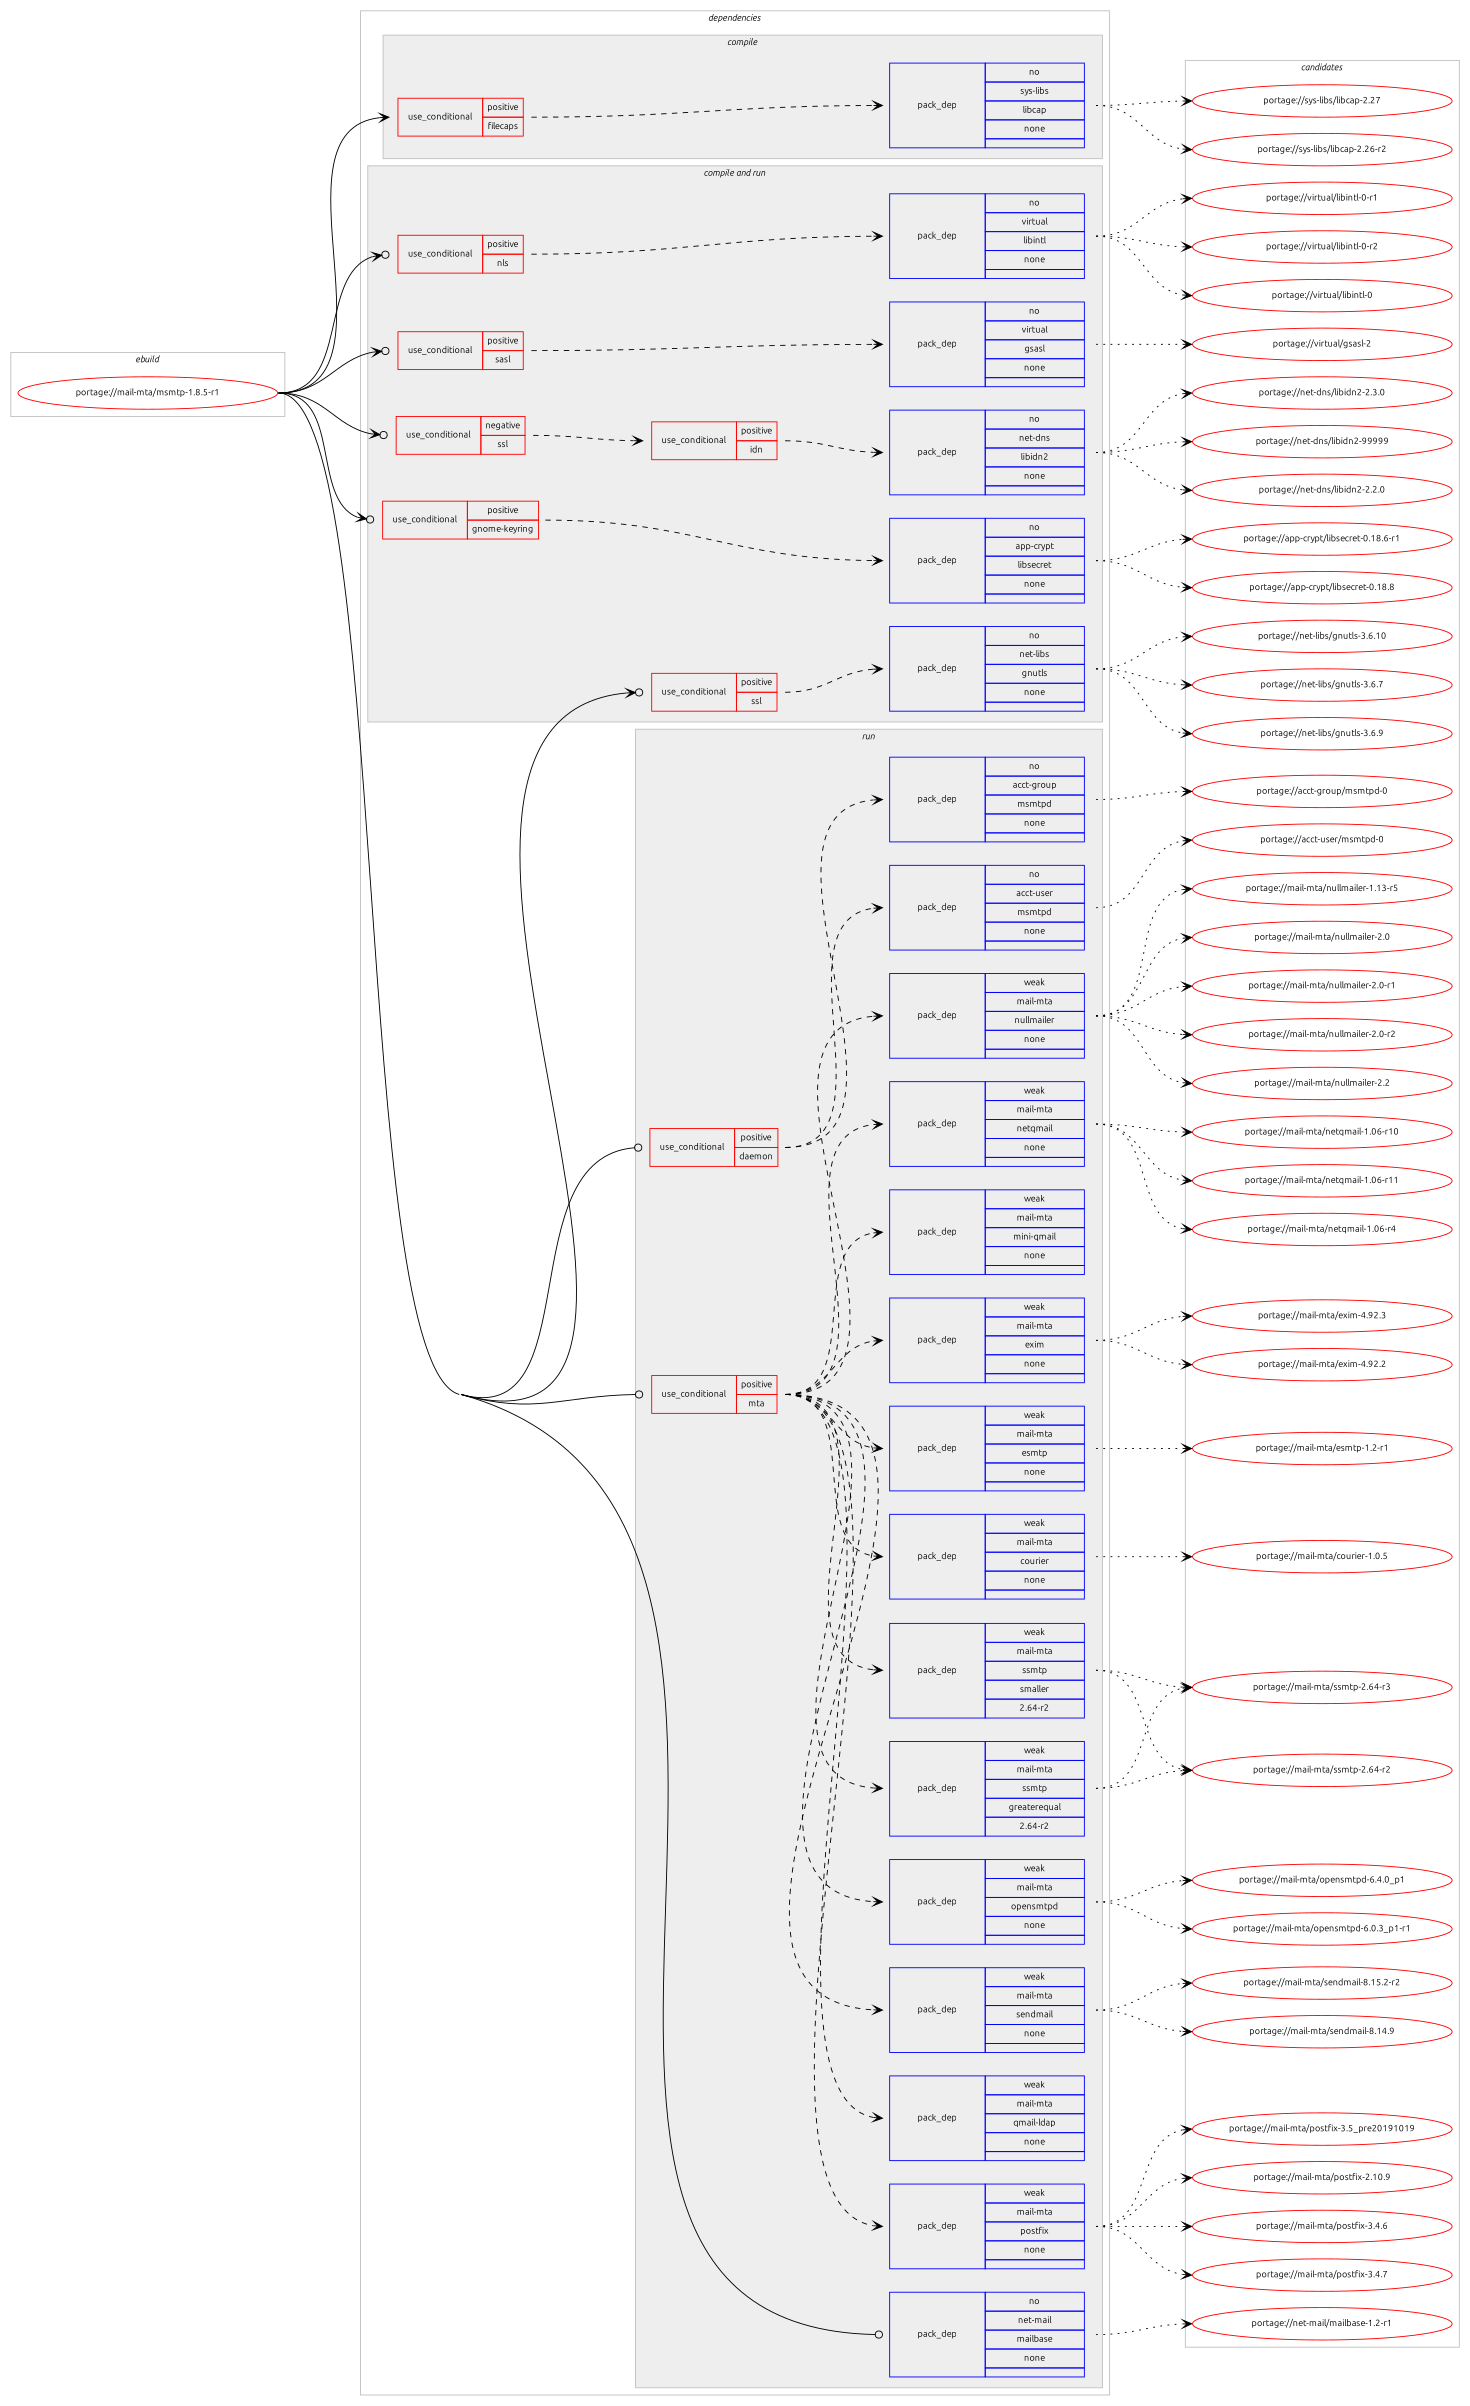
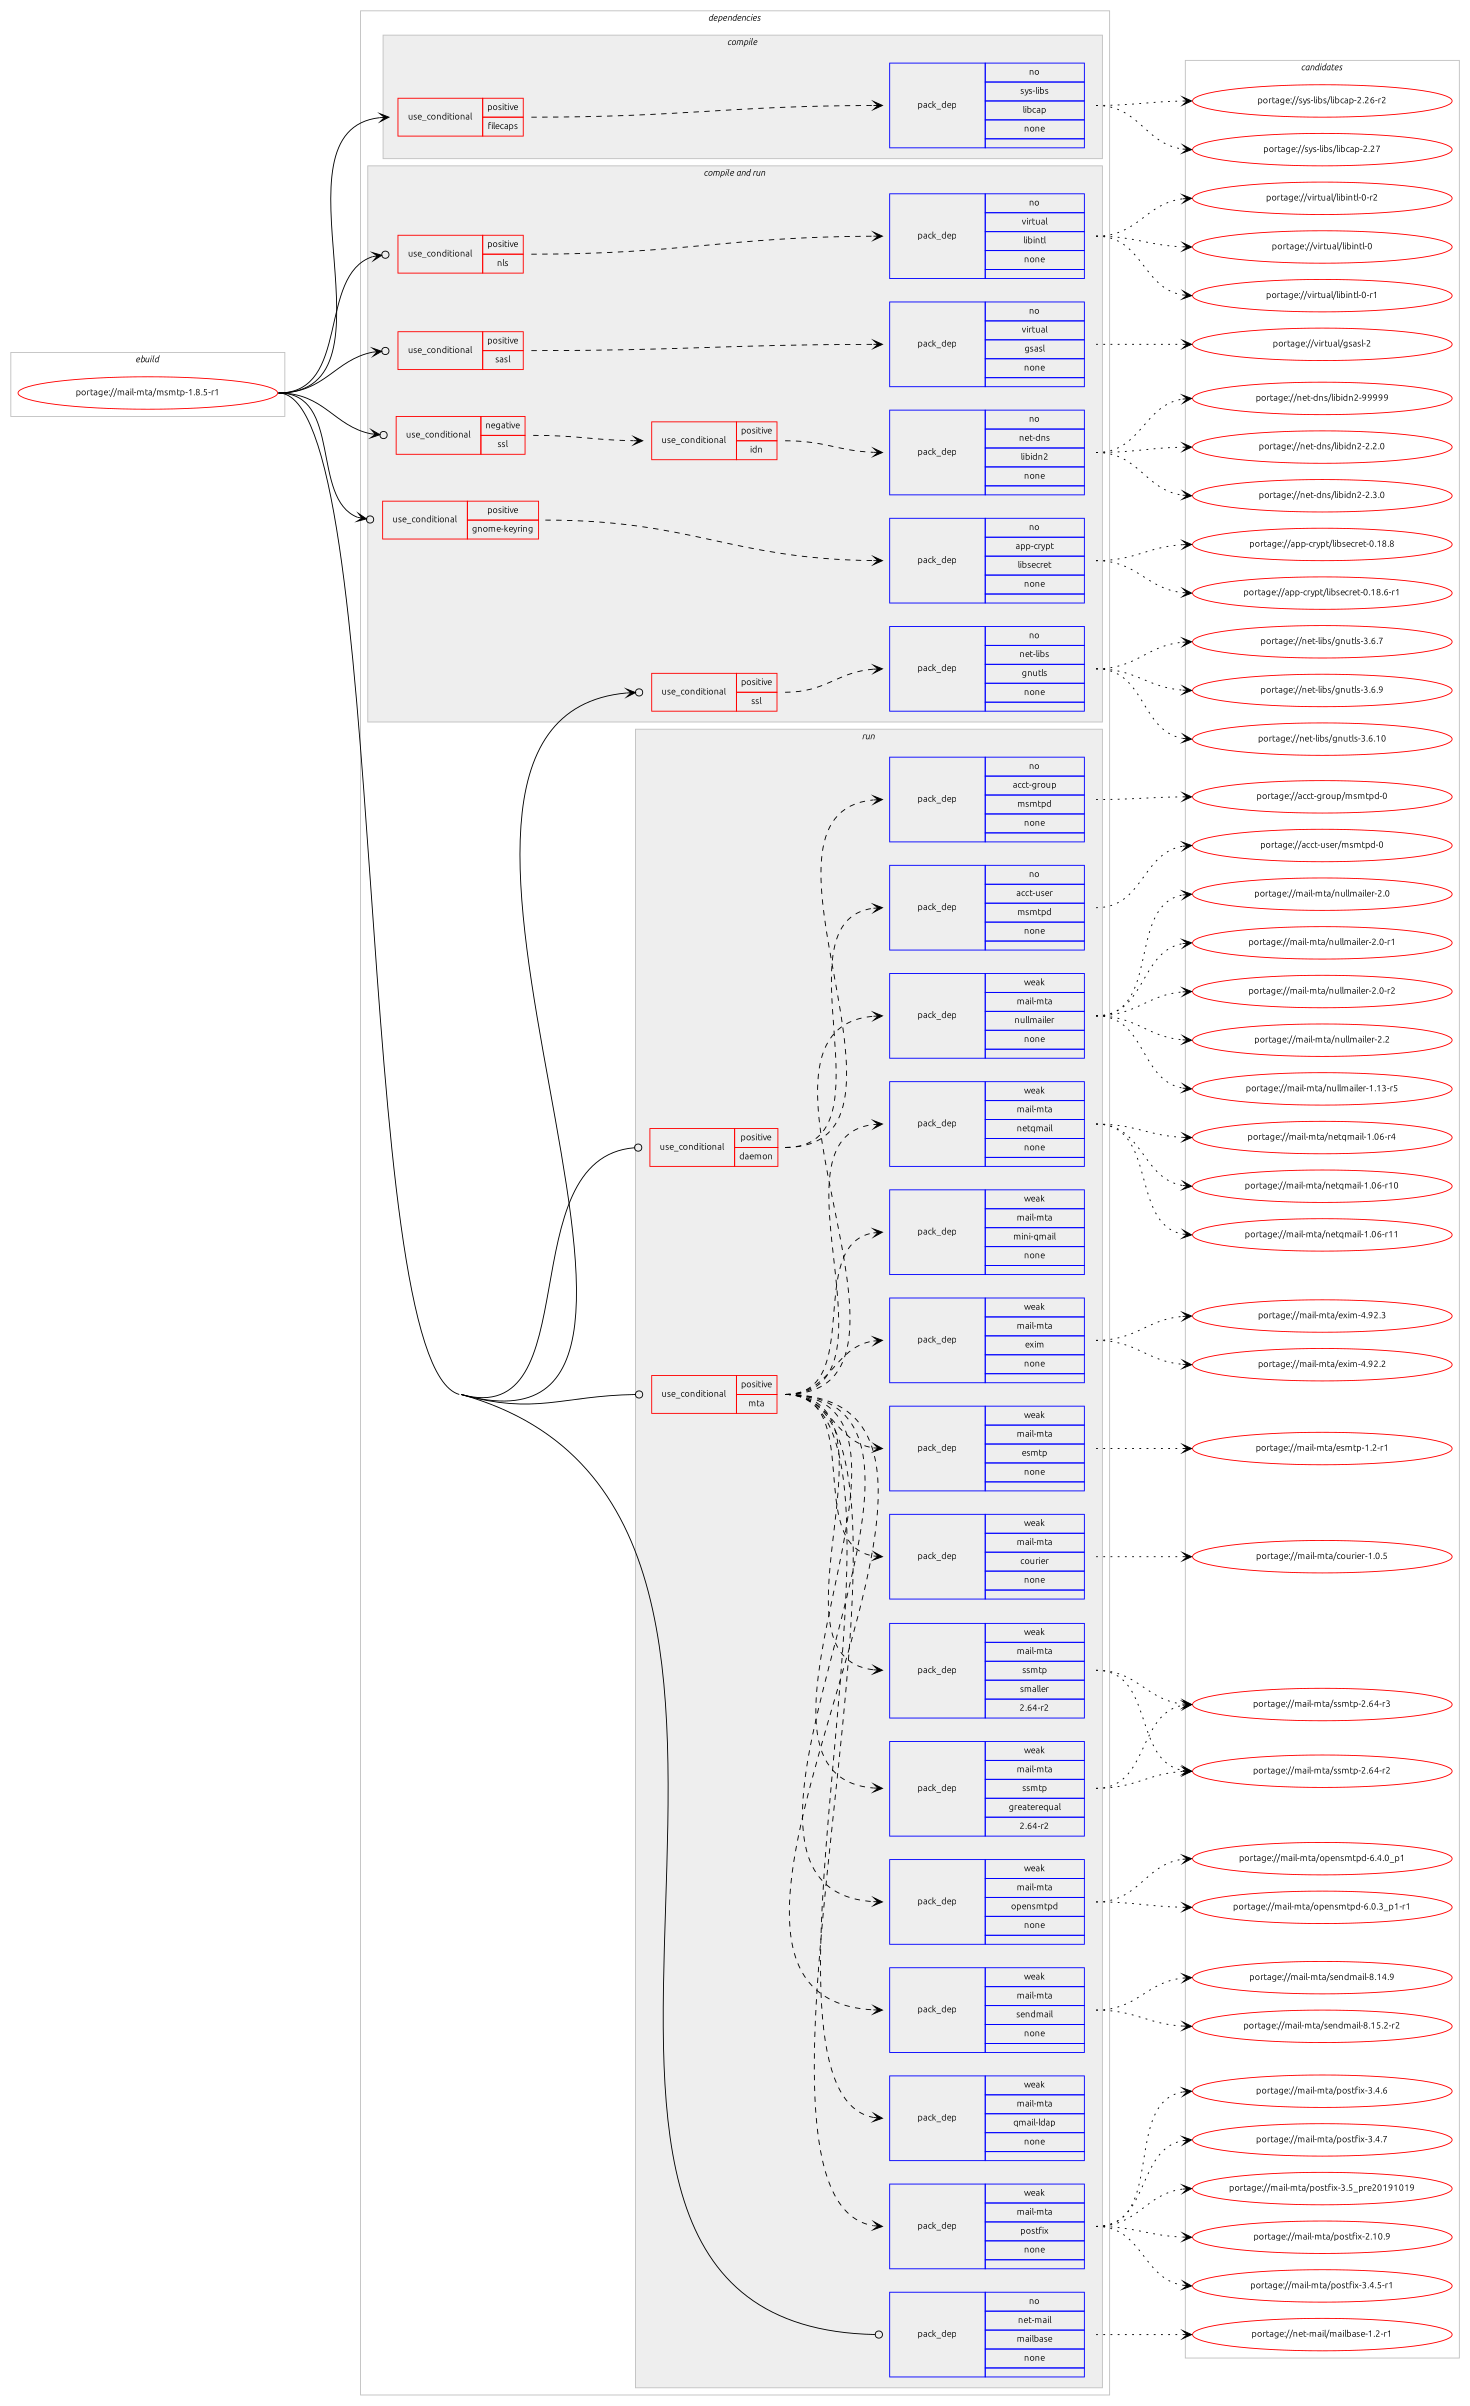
none -> (1322, 2286)
